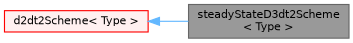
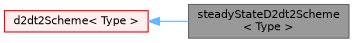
(269, 21) -> (269, 21)
